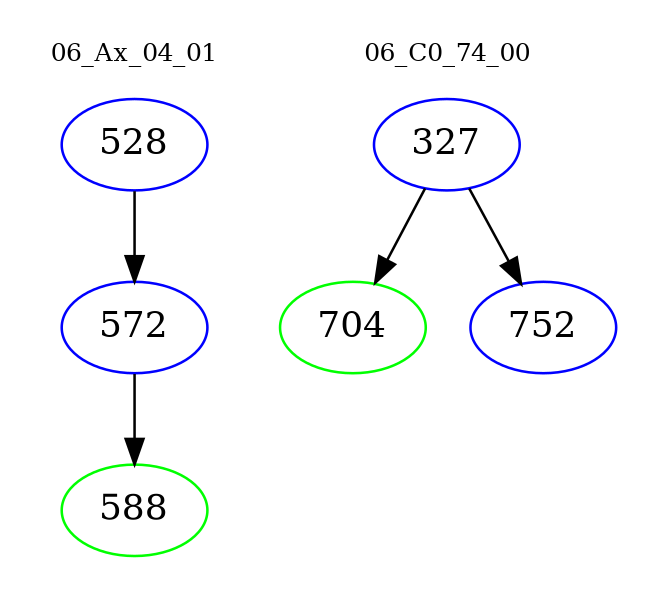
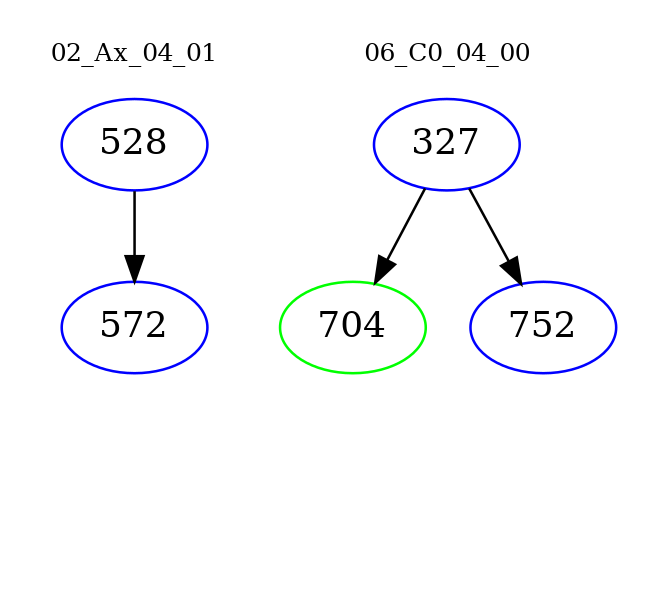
(135, 55) -> (135, 55)
(448, 55) -> (448, 55)
(135, 510) -> none
